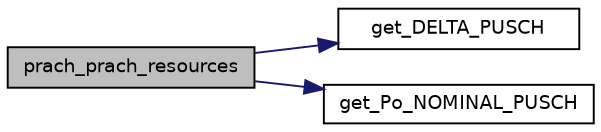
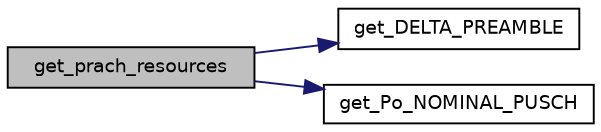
(459, 29) -> (459, 29)
(131, 67) -> (131, 67)
